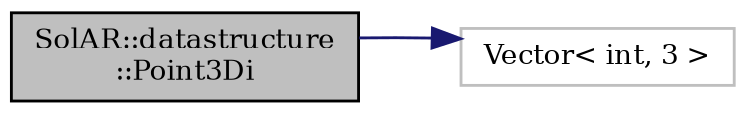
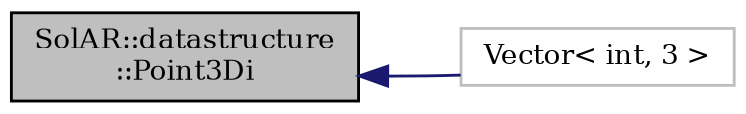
(396, 38) -> (424, 76)
